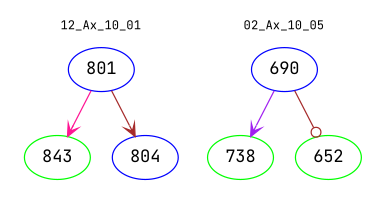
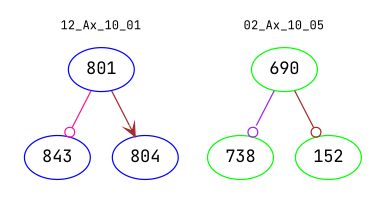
(284, 70) -> (284, 70)
(265, 108) -> (265, 108)
(82, 109) -> (82, 109)
(57, 157) -> (57, 157)
(328, 157) -> (328, 157)
